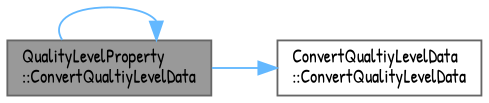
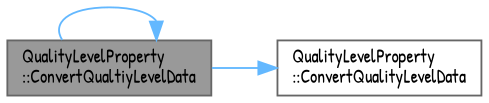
(379, 68) -> (379, 68)
